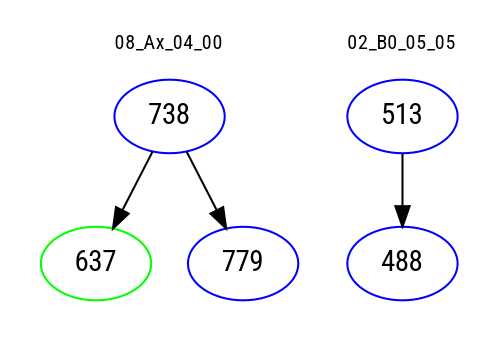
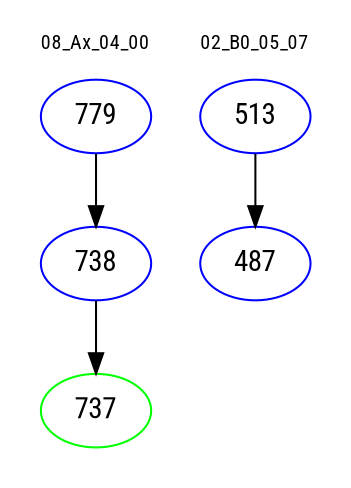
(402, 44) -> (255, 44)
(202, 181) -> (96, 180)
(96, 264) -> (96, 411)
(402, 264) -> (255, 264)
